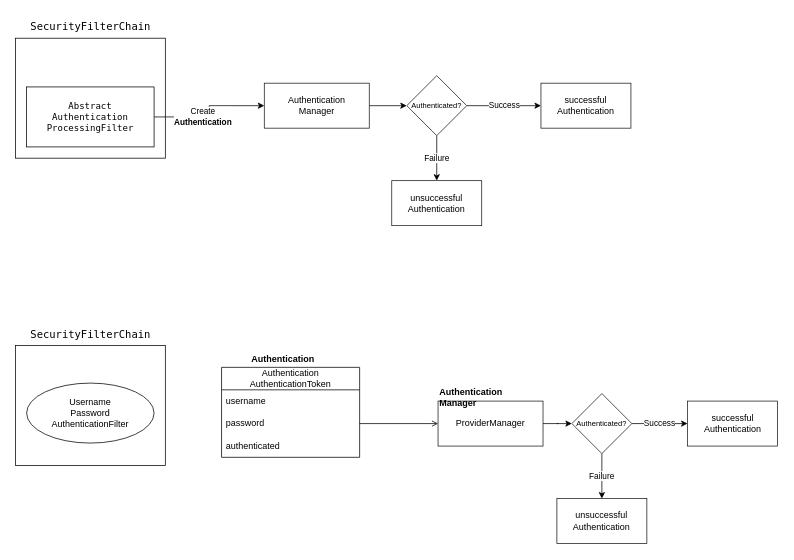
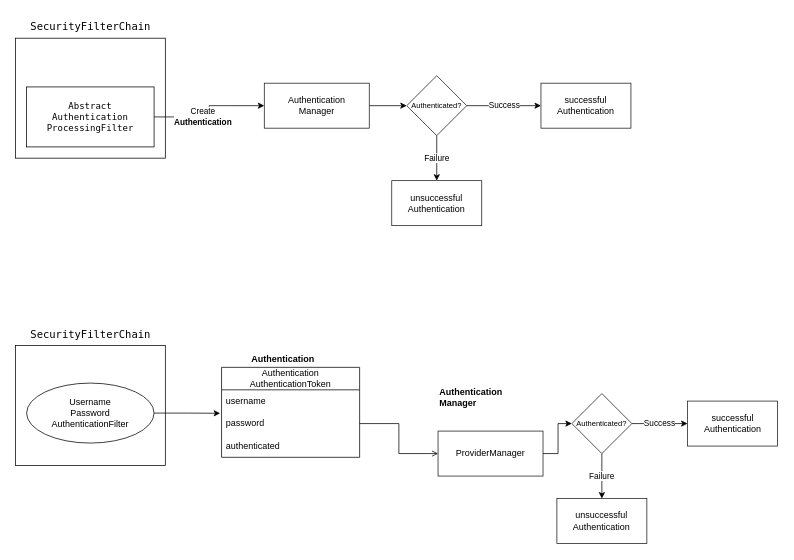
none -> (207, 413)
(491, 423) -> (491, 453)
